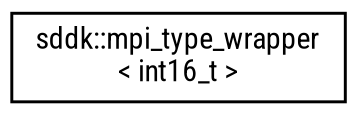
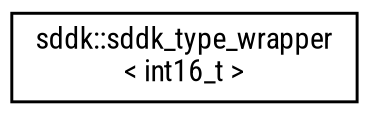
(179, 58) -> (184, 58)
